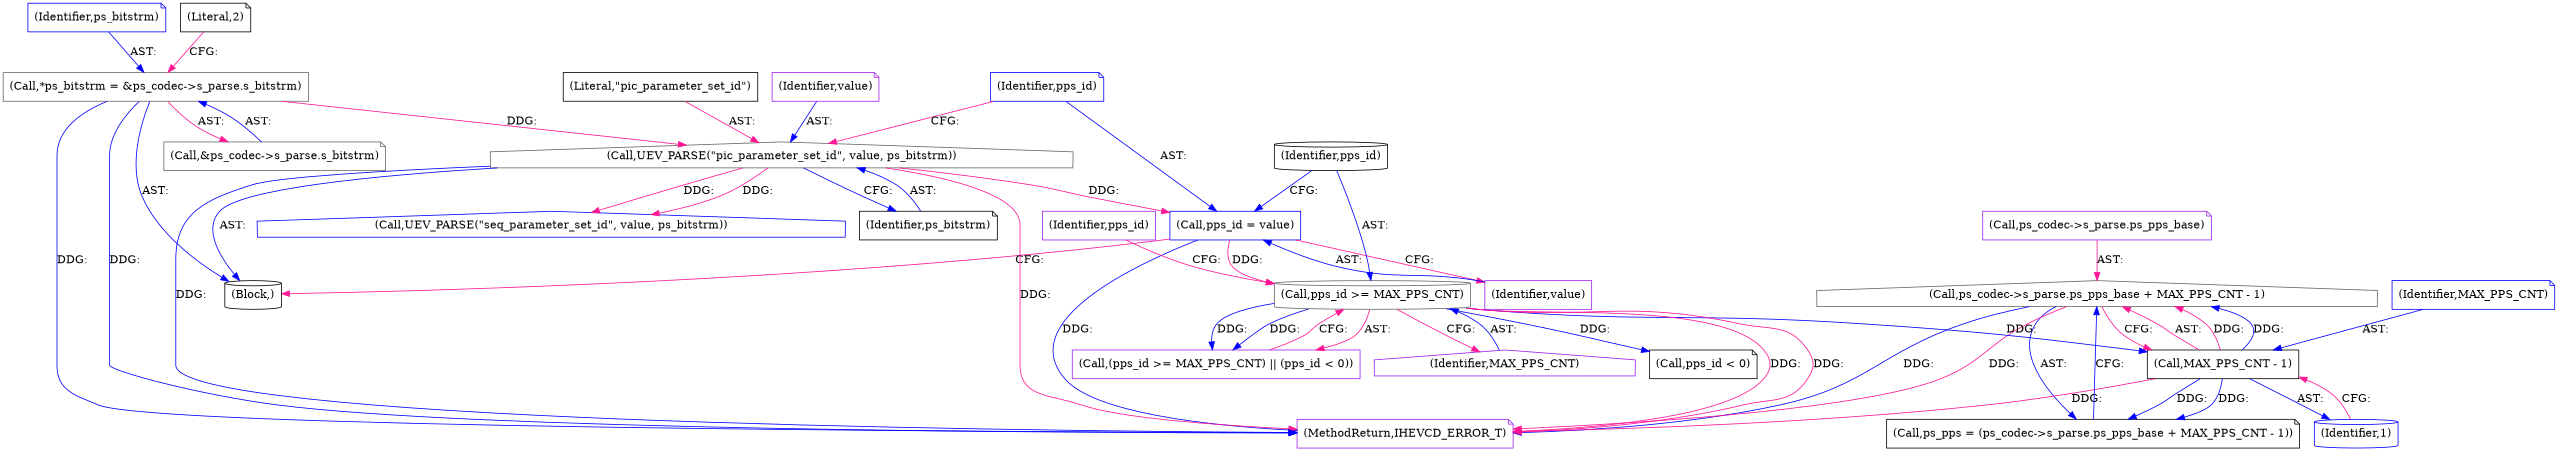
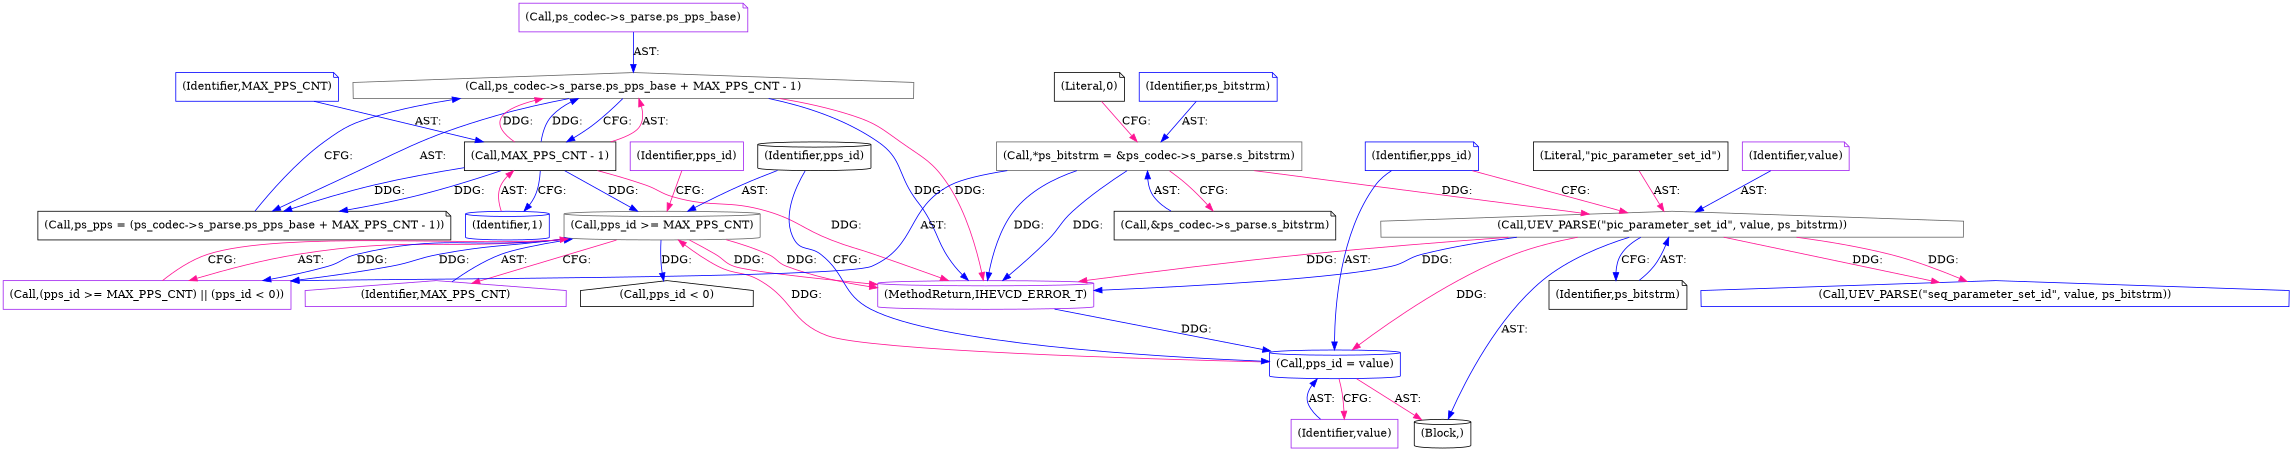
(216, 18) -> (1089, 87)
(213, 122) -> (1216, 191)
(275, 156) -> (1225, 226)
(146, 204) -> (673, 276)
(1235, 226) -> (1335, 364)
(2097, 256) -> (633, 48)
(1032, 260) -> (1410, 399)
(1803, 320) -> (598, 189)
(2119, 331) -> (600, 120)
(1703, 364) -> (667, 295)
(1070, 383) -> (1159, 329)
(2312, 399) -> (554, 191)
(2358, 399) -> (516, 191)
(1405, 434) -> (986, 295)
